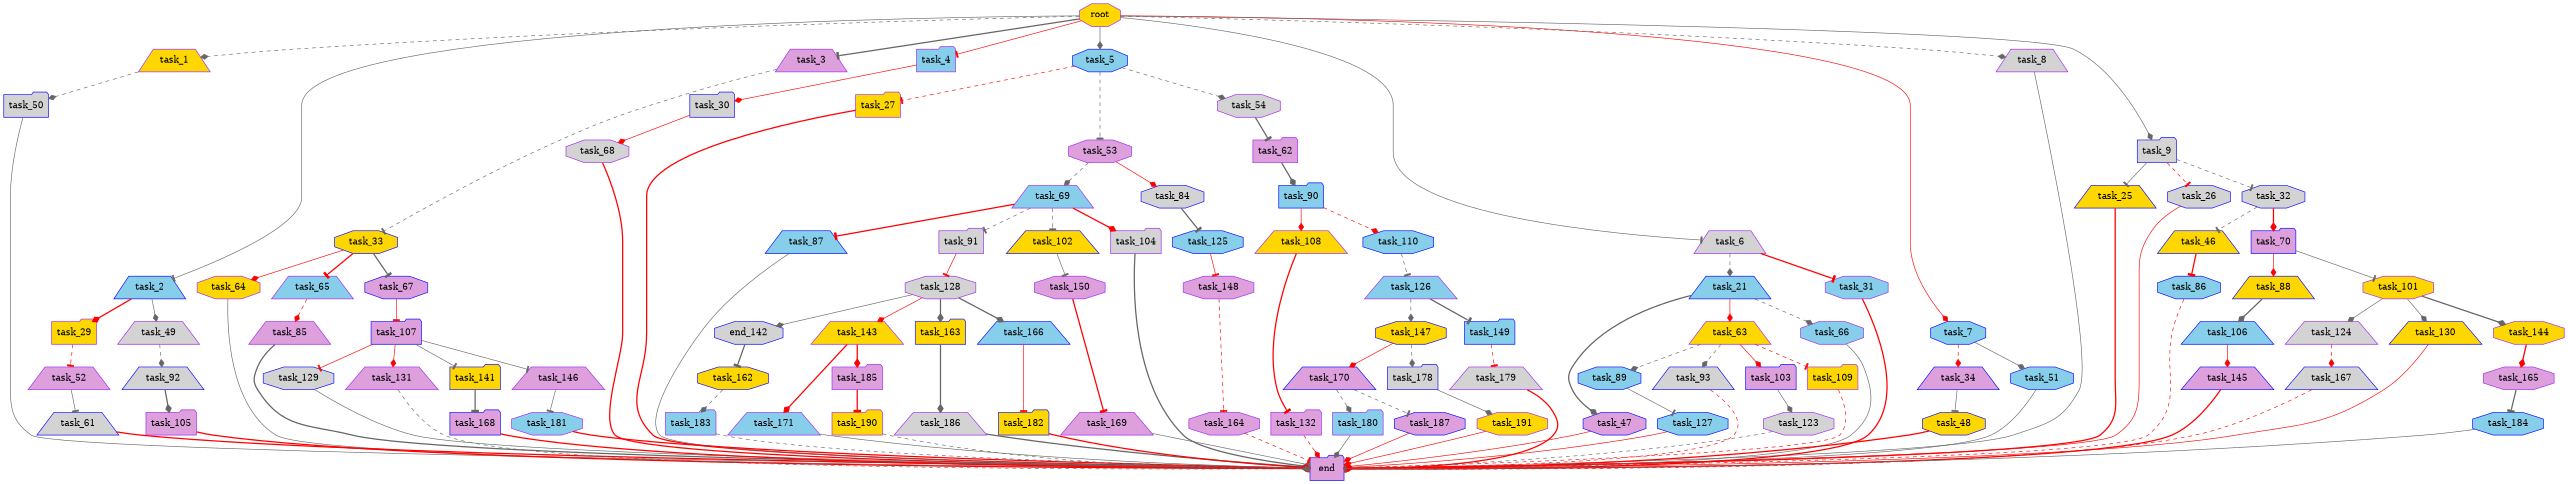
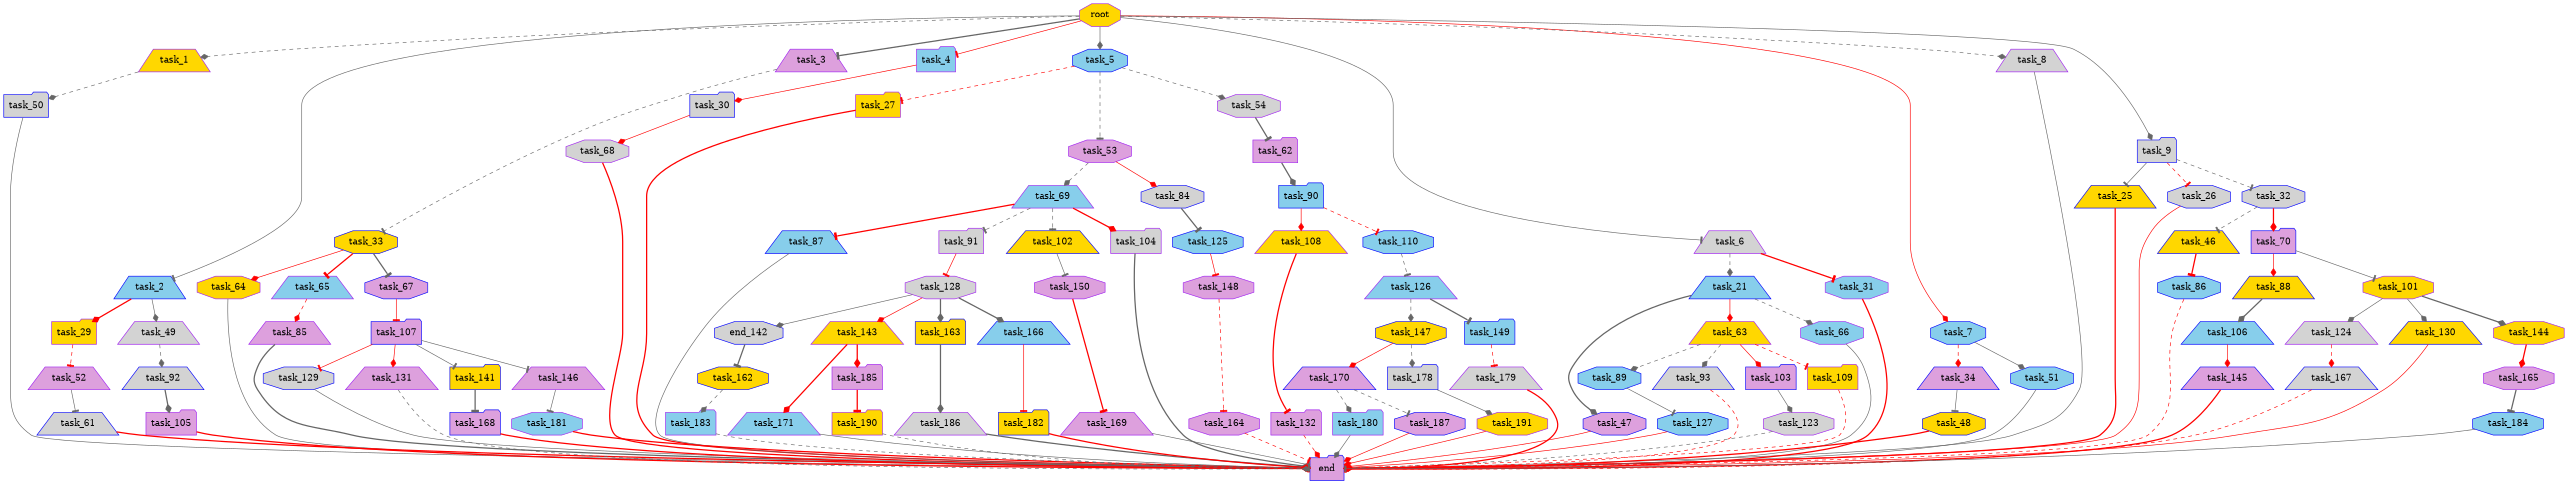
(1347, 218) -> (1349, 219)
